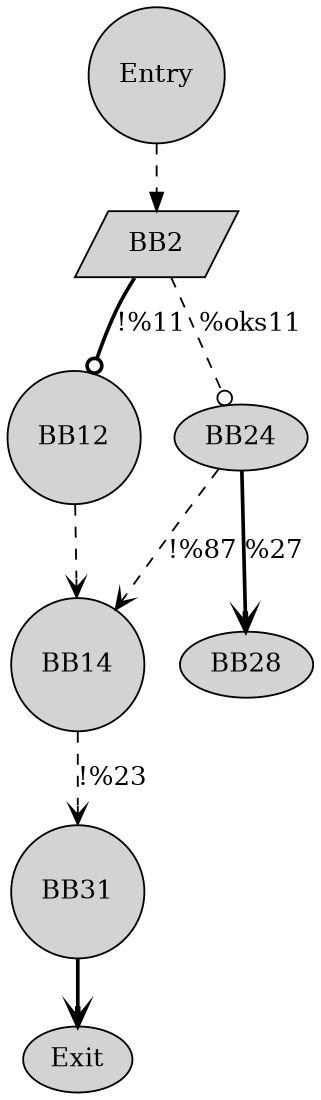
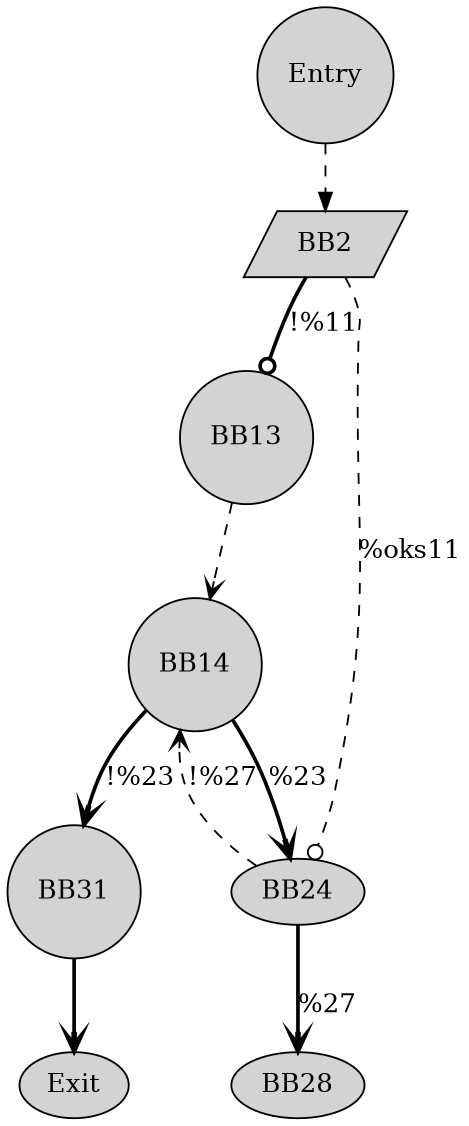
(74, 438) -> (247, 438)
(203, 551) -> (223, 778)
(78, 768) -> (111, 755)
none -> (264, 778)
